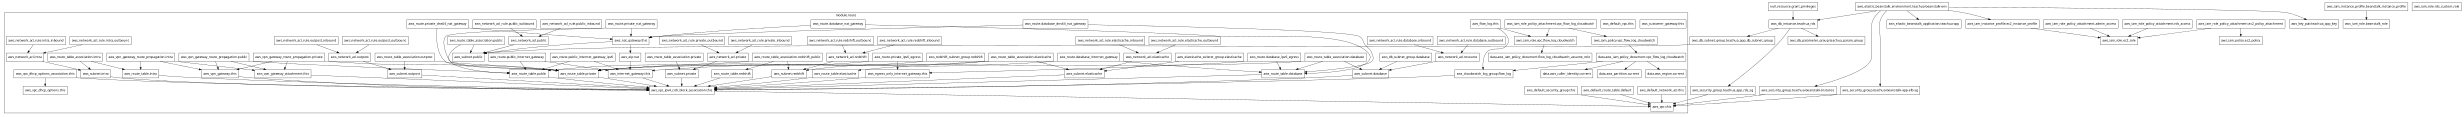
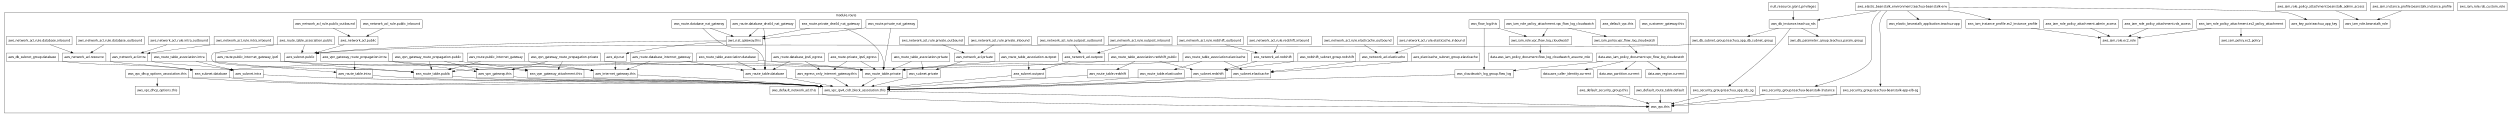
none -> (2321, 7)
none -> (903, 65)
